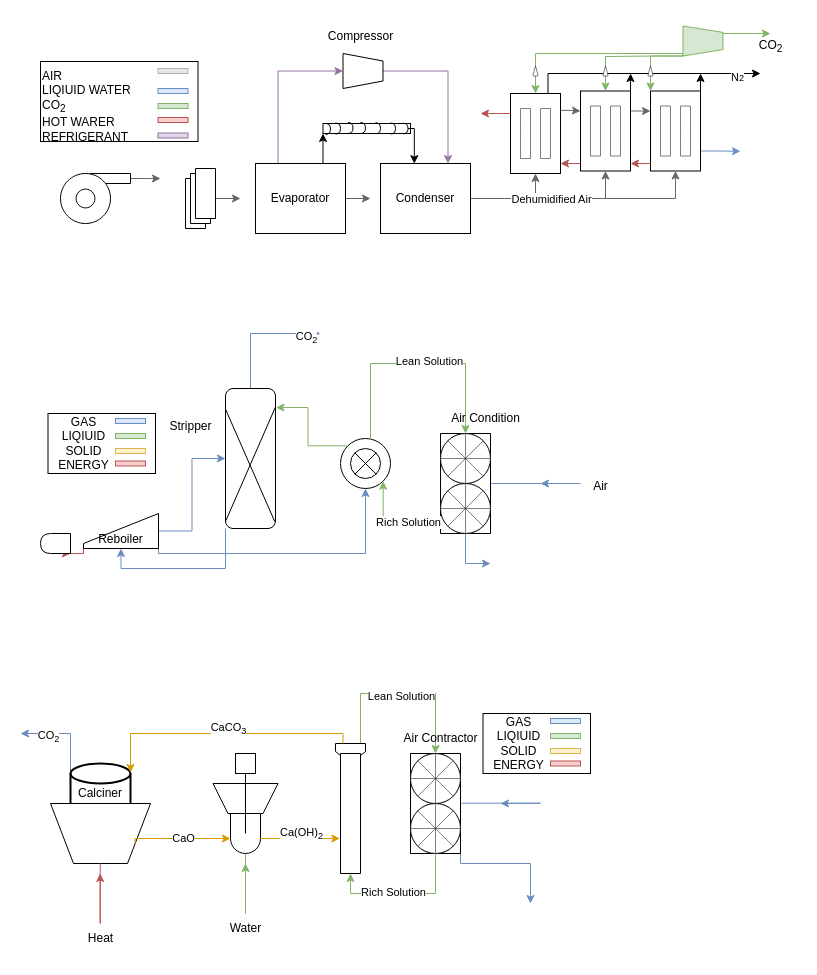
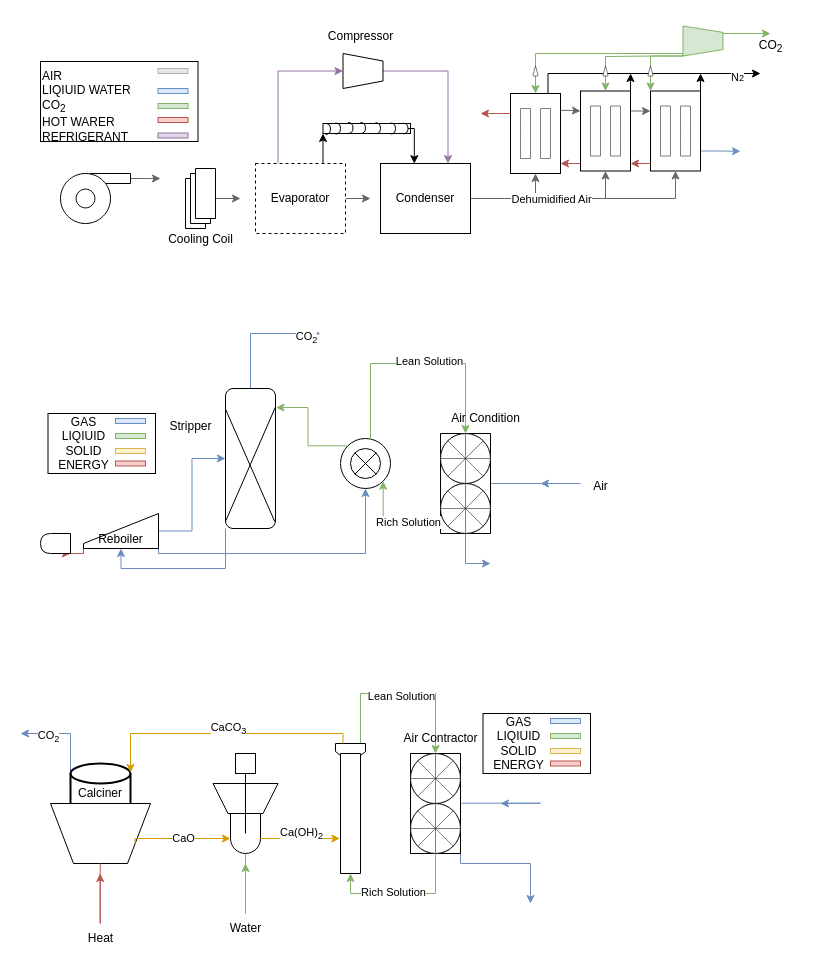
(301, 199) -> (301, 199)
none -> (201, 247)
